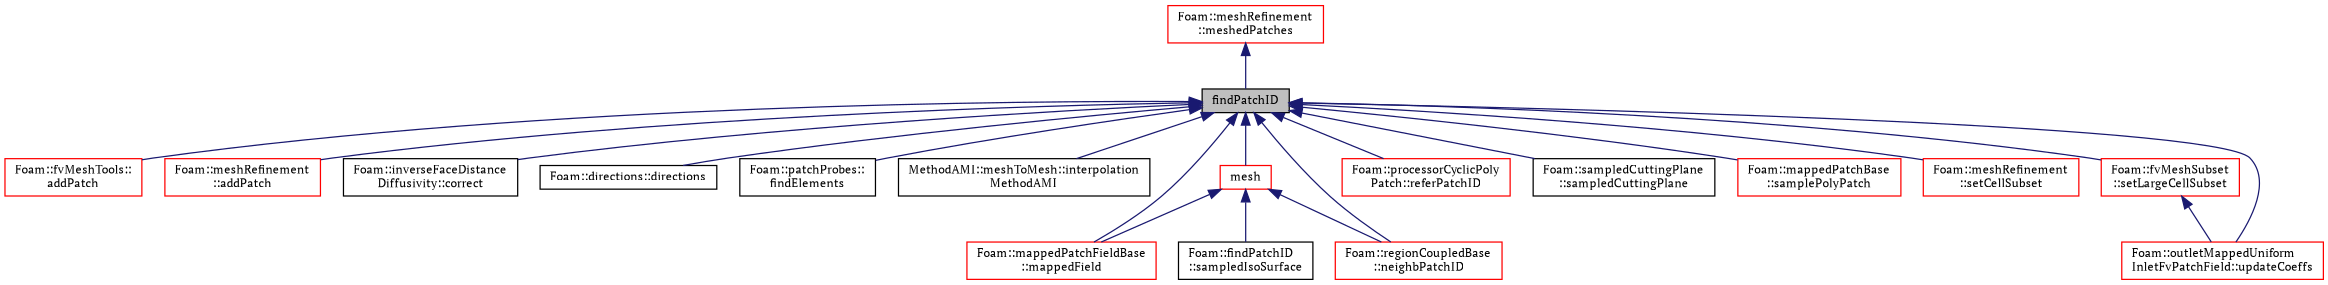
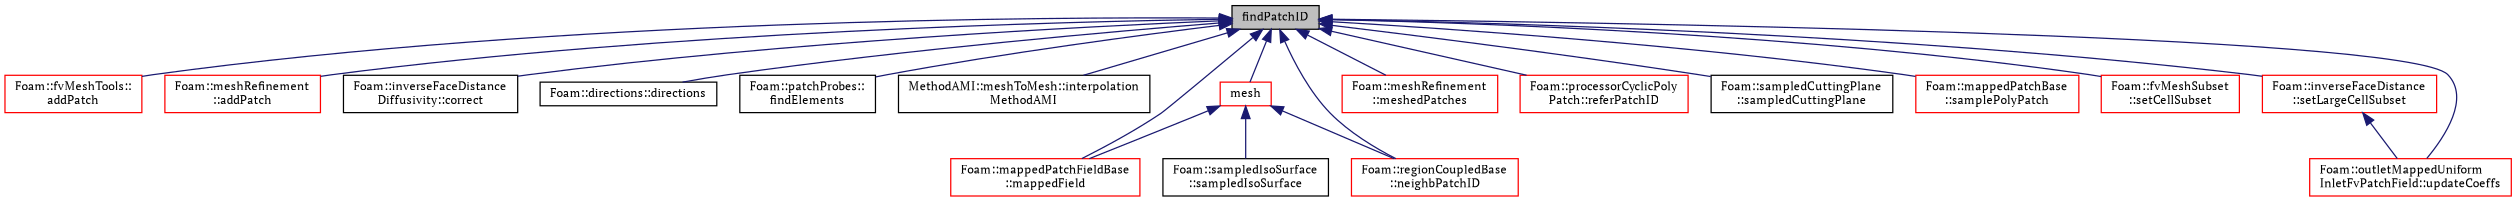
(1246, 72) -> (1347, 55)
(2001, 177) -> (2170, 94)
(2170, 177) -> (2350, 94)
(1246, 261) -> (1246, 177)
